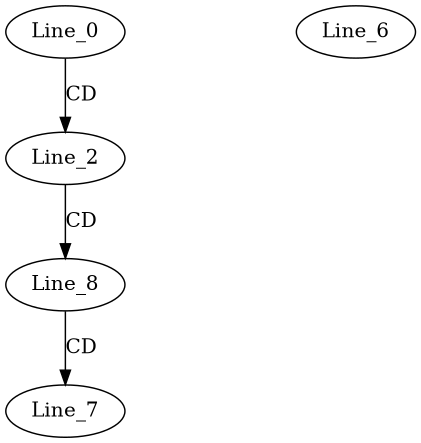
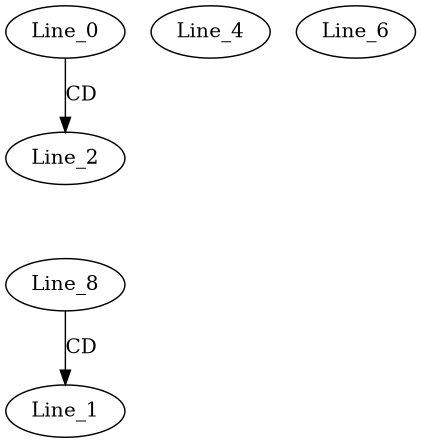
none -> (211, 32)
(65, 214) -> none
(65, 411) -> (65, 411)
